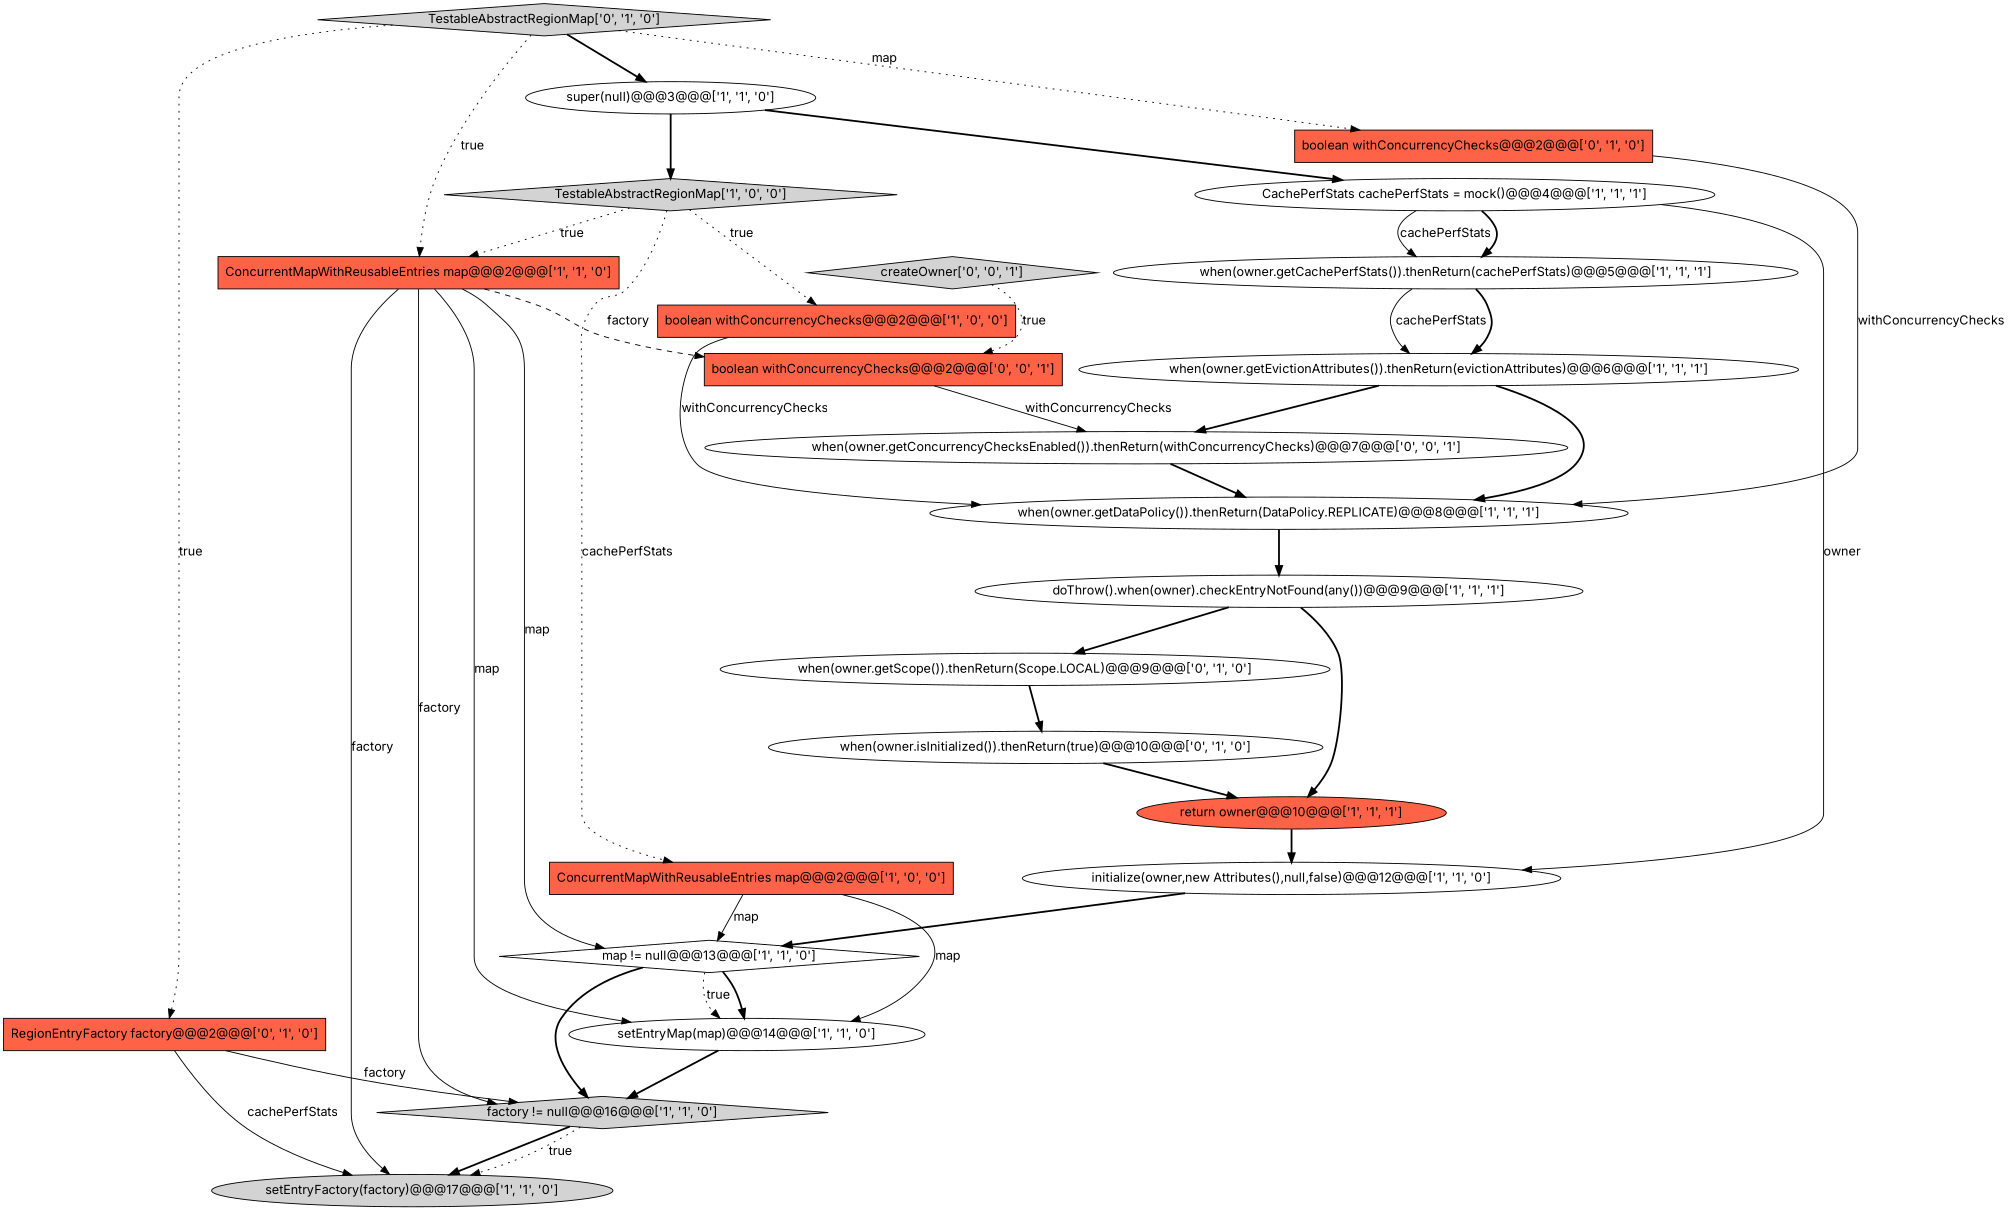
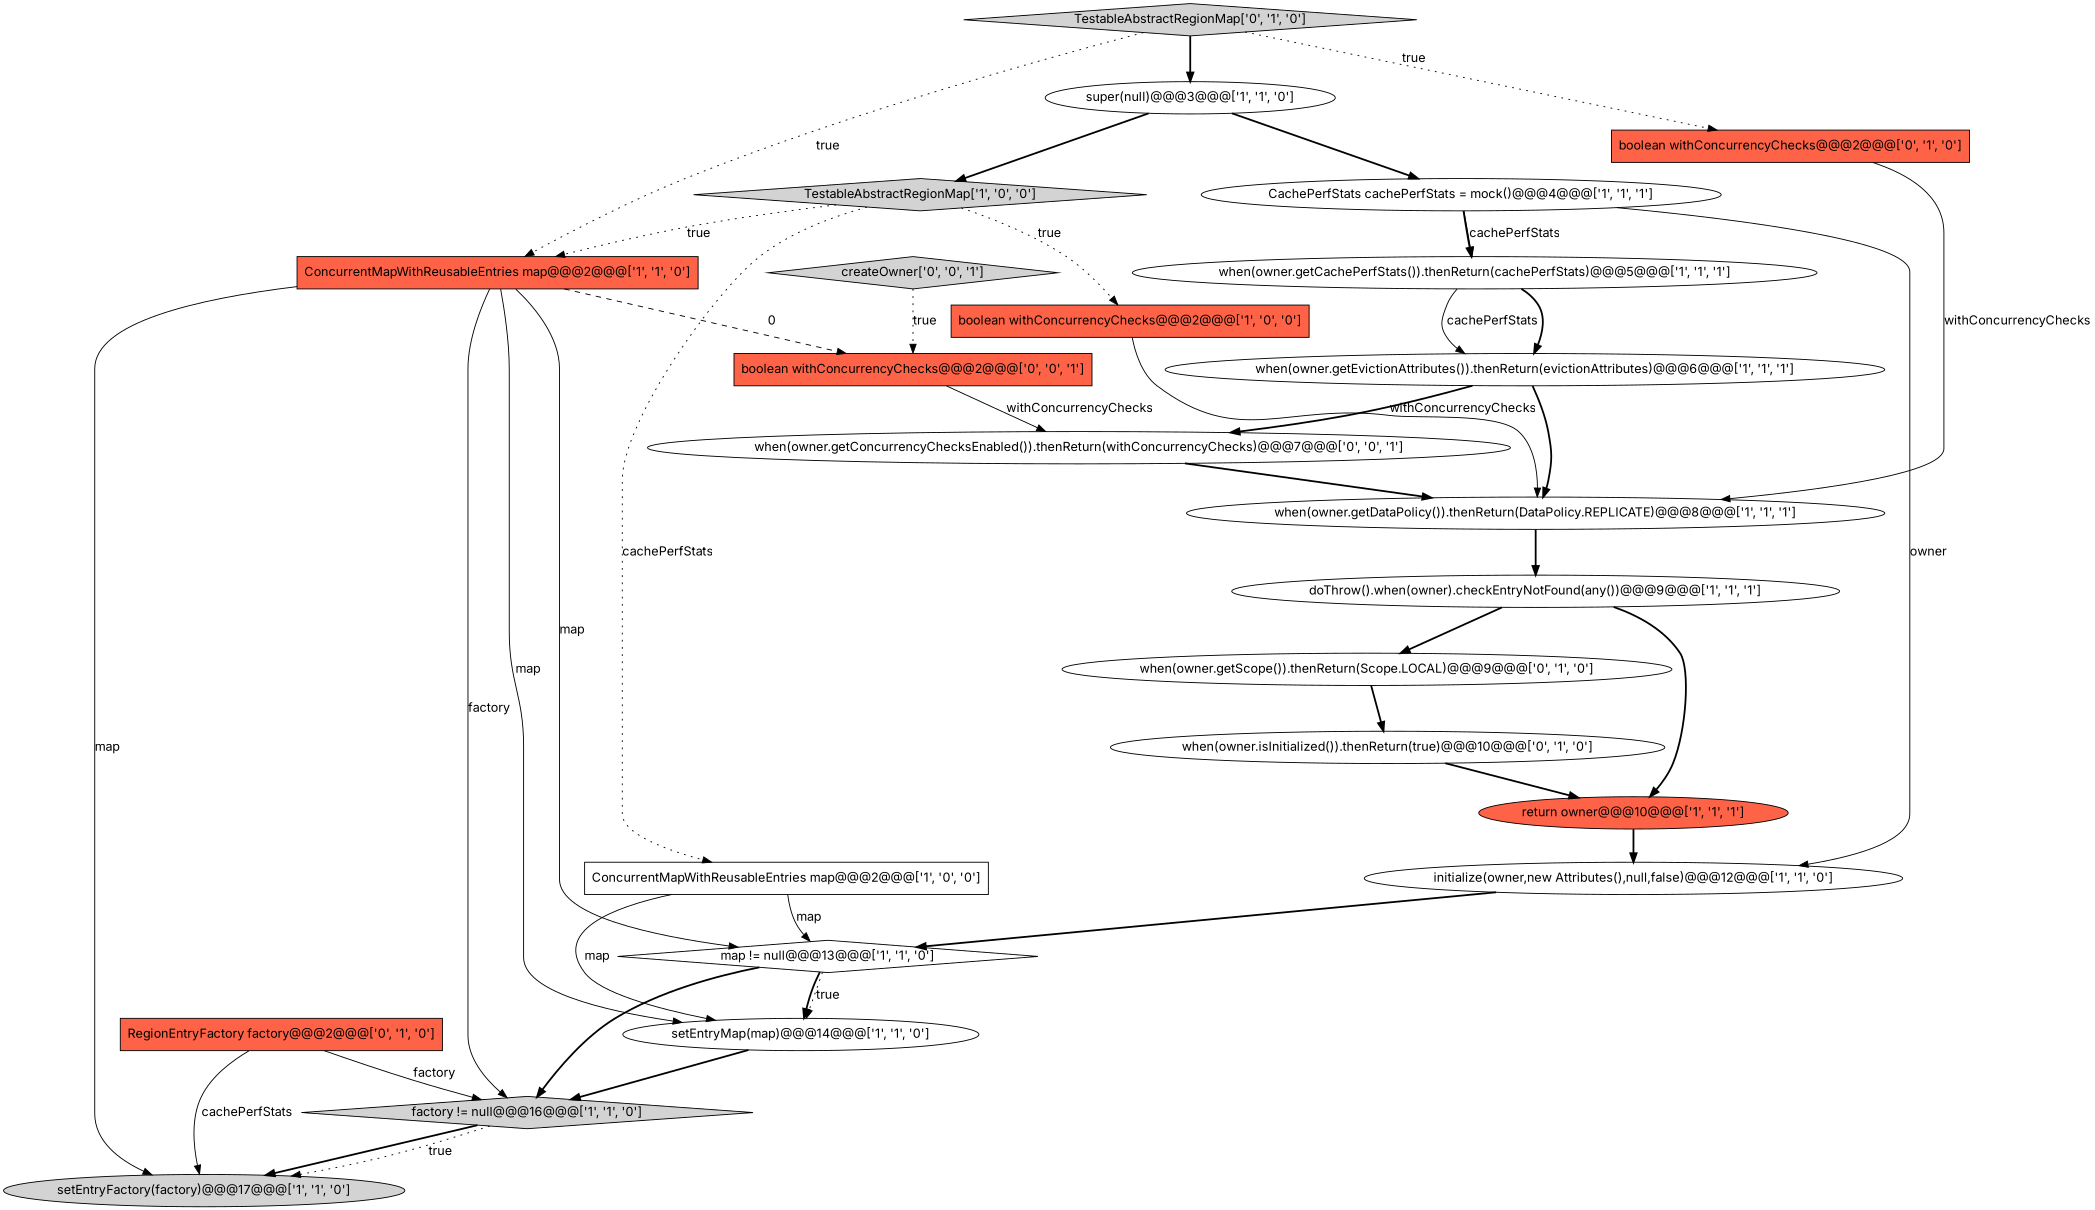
(884, 59) -> (1414, 59)
(628, 321) -> (772, 321)
(179, 435) -> none
(372, 747) -> (107, 747)
(751, 878) -> (786, 878)
